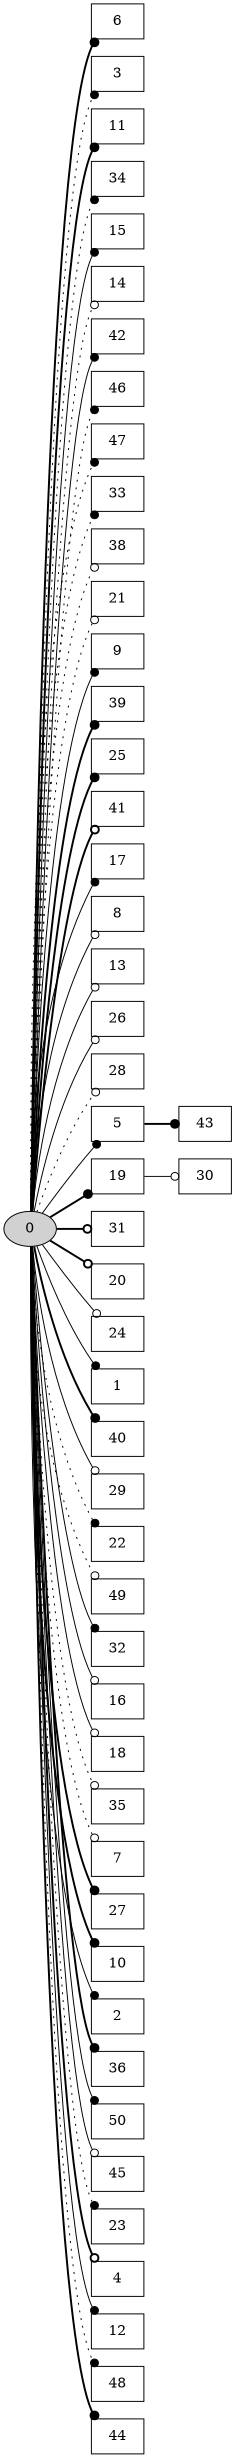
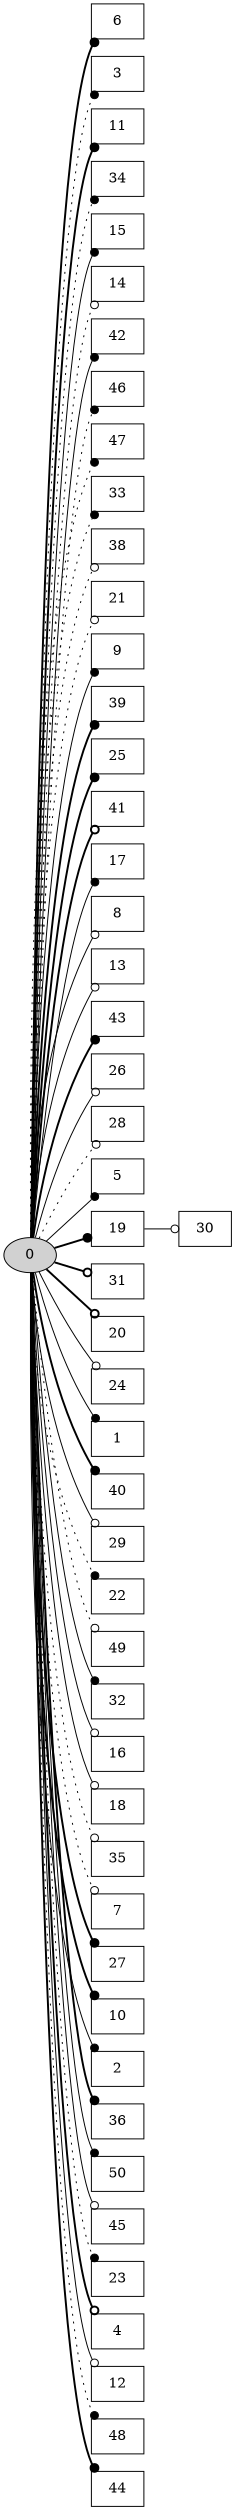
(158, 1124) -> (54, 1138)
(45, 1778) -> (45, 1818)
